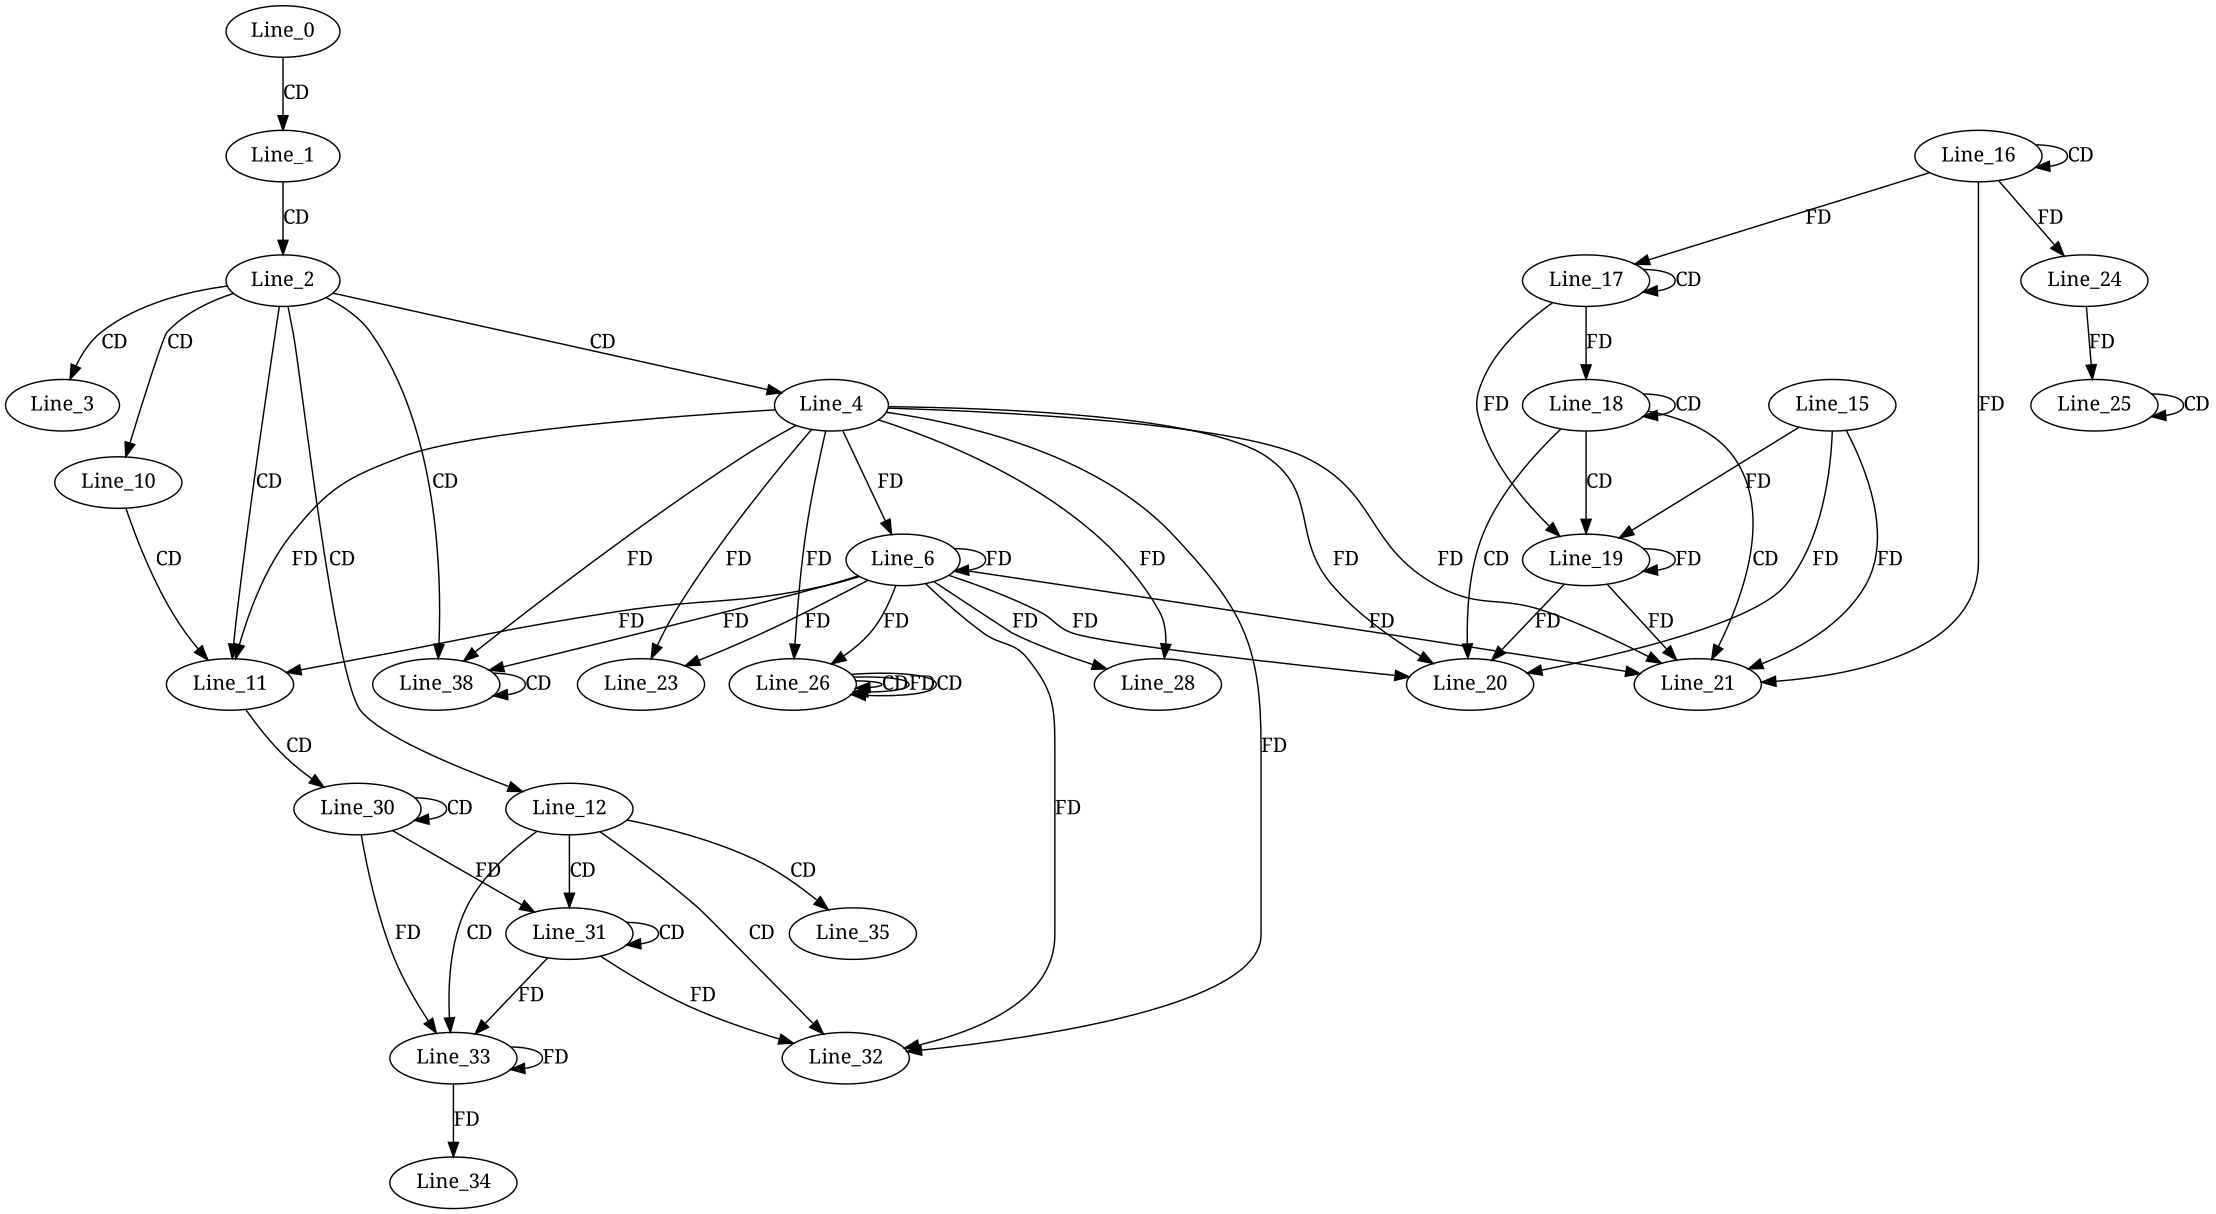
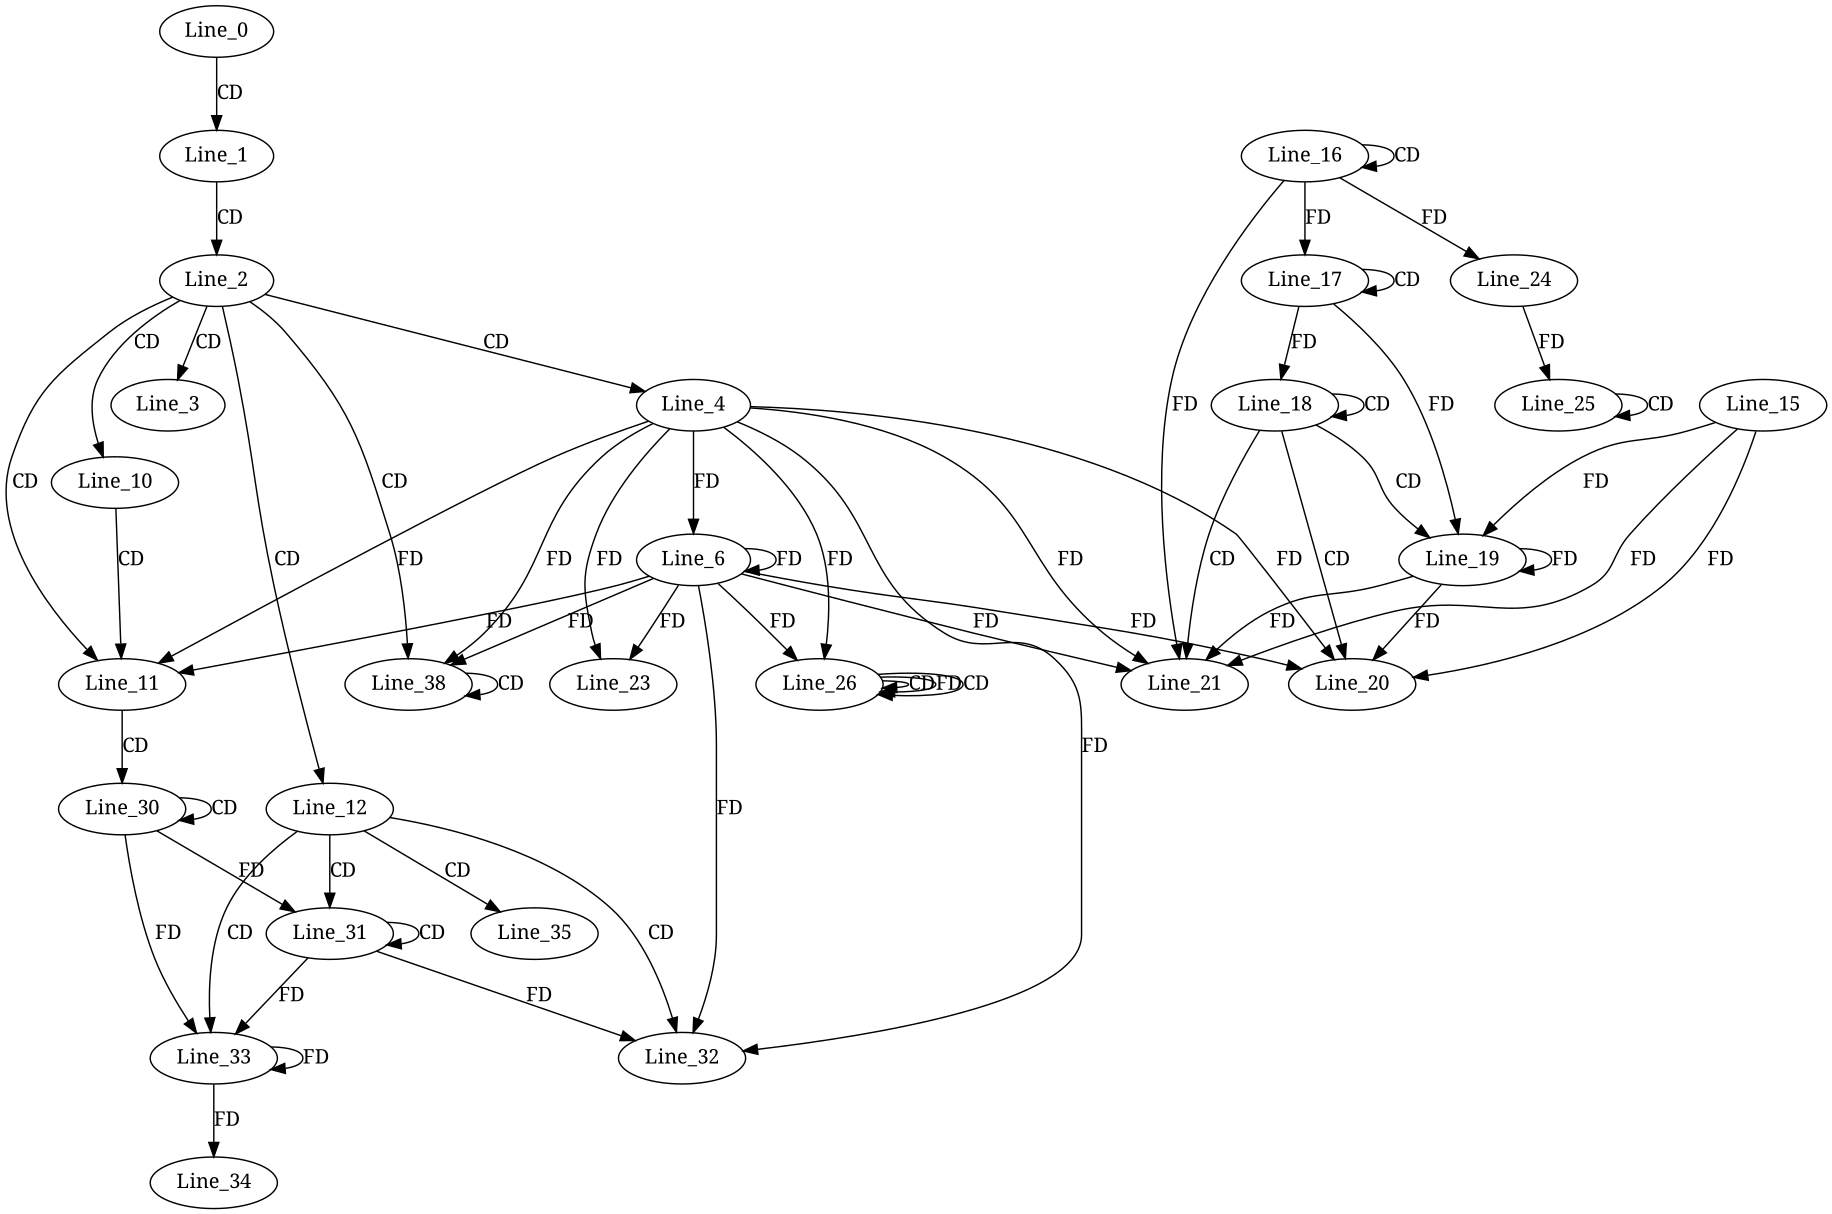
(1158, 684) -> none
